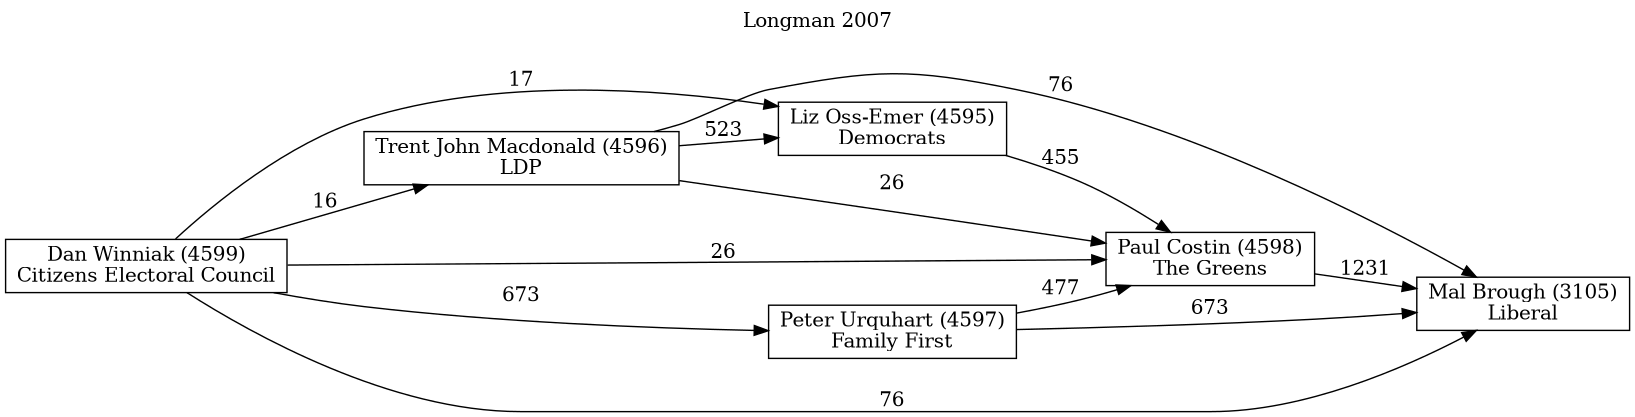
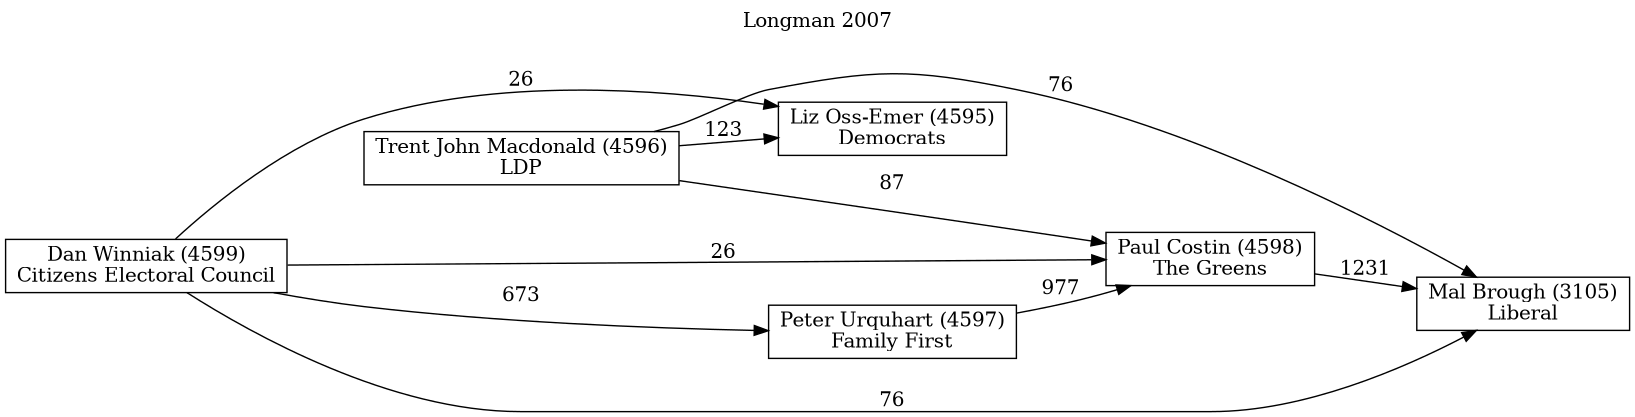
(522, 80) -> (522, 80)
(724, 131) -> (724, 131)
(892, 184) -> (892, 184)
(1085, 184) -> none
(327, 214) -> none
(1061, 289) -> (1061, 289)
(1210, 324) -> none
